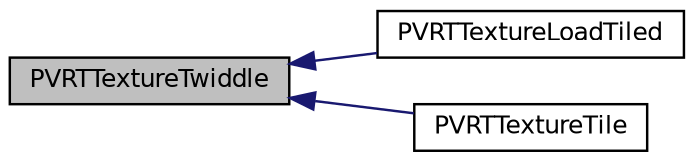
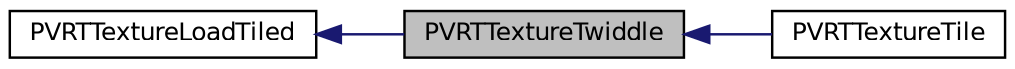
(346, 57) -> (373, 34)
